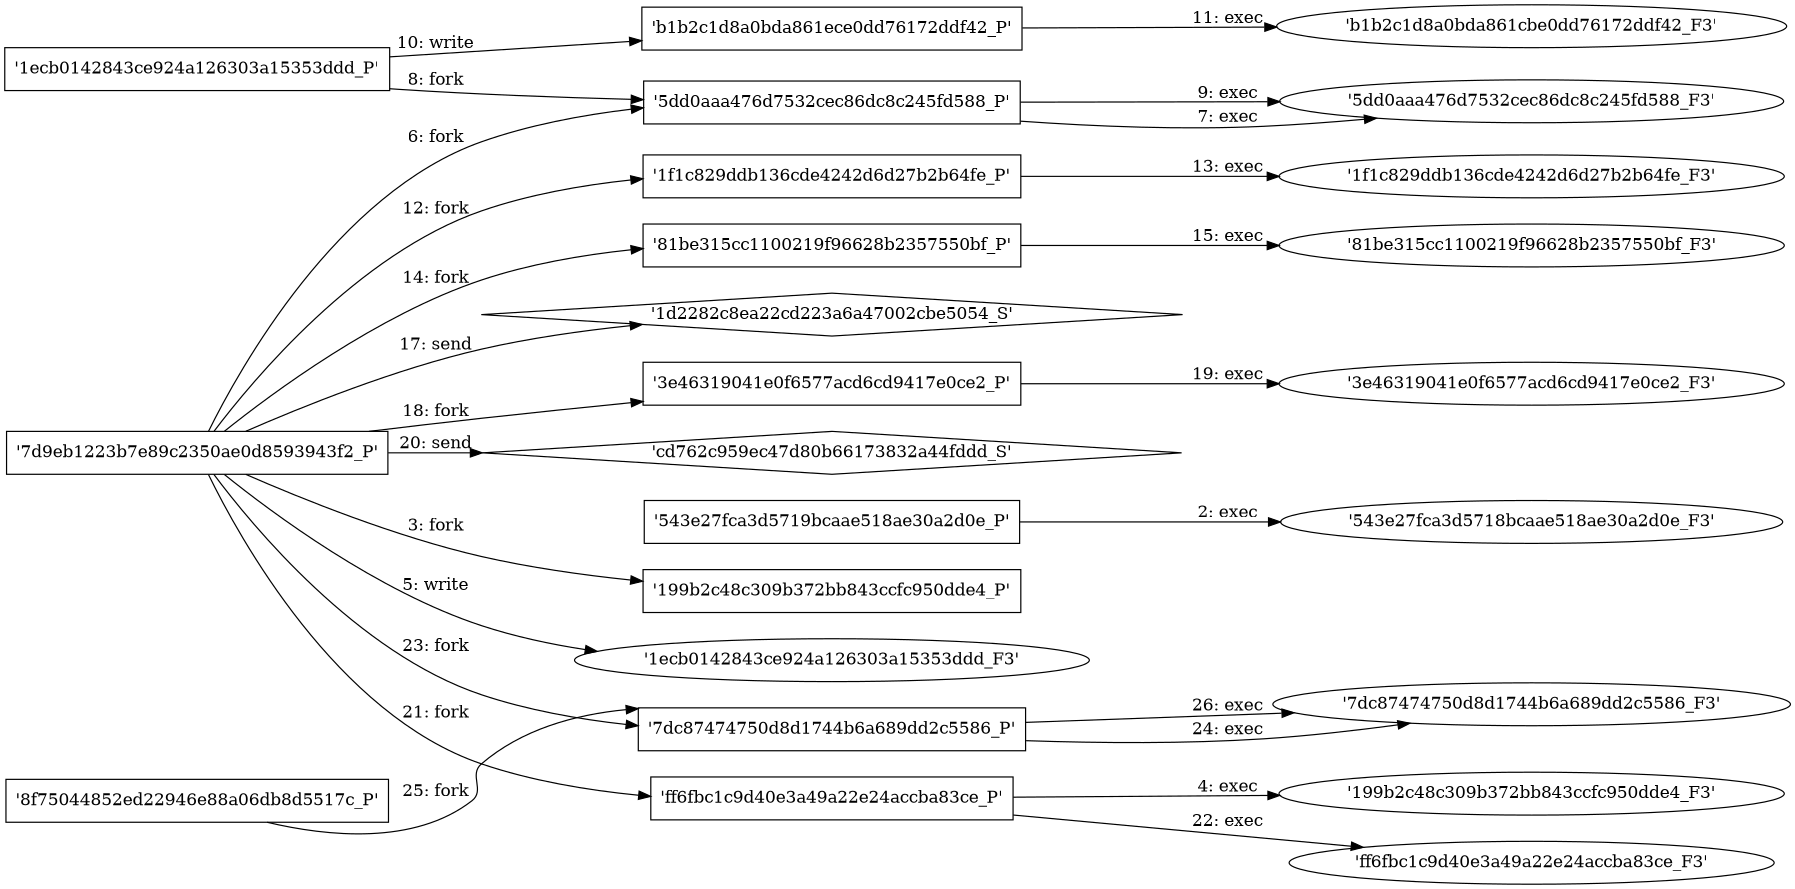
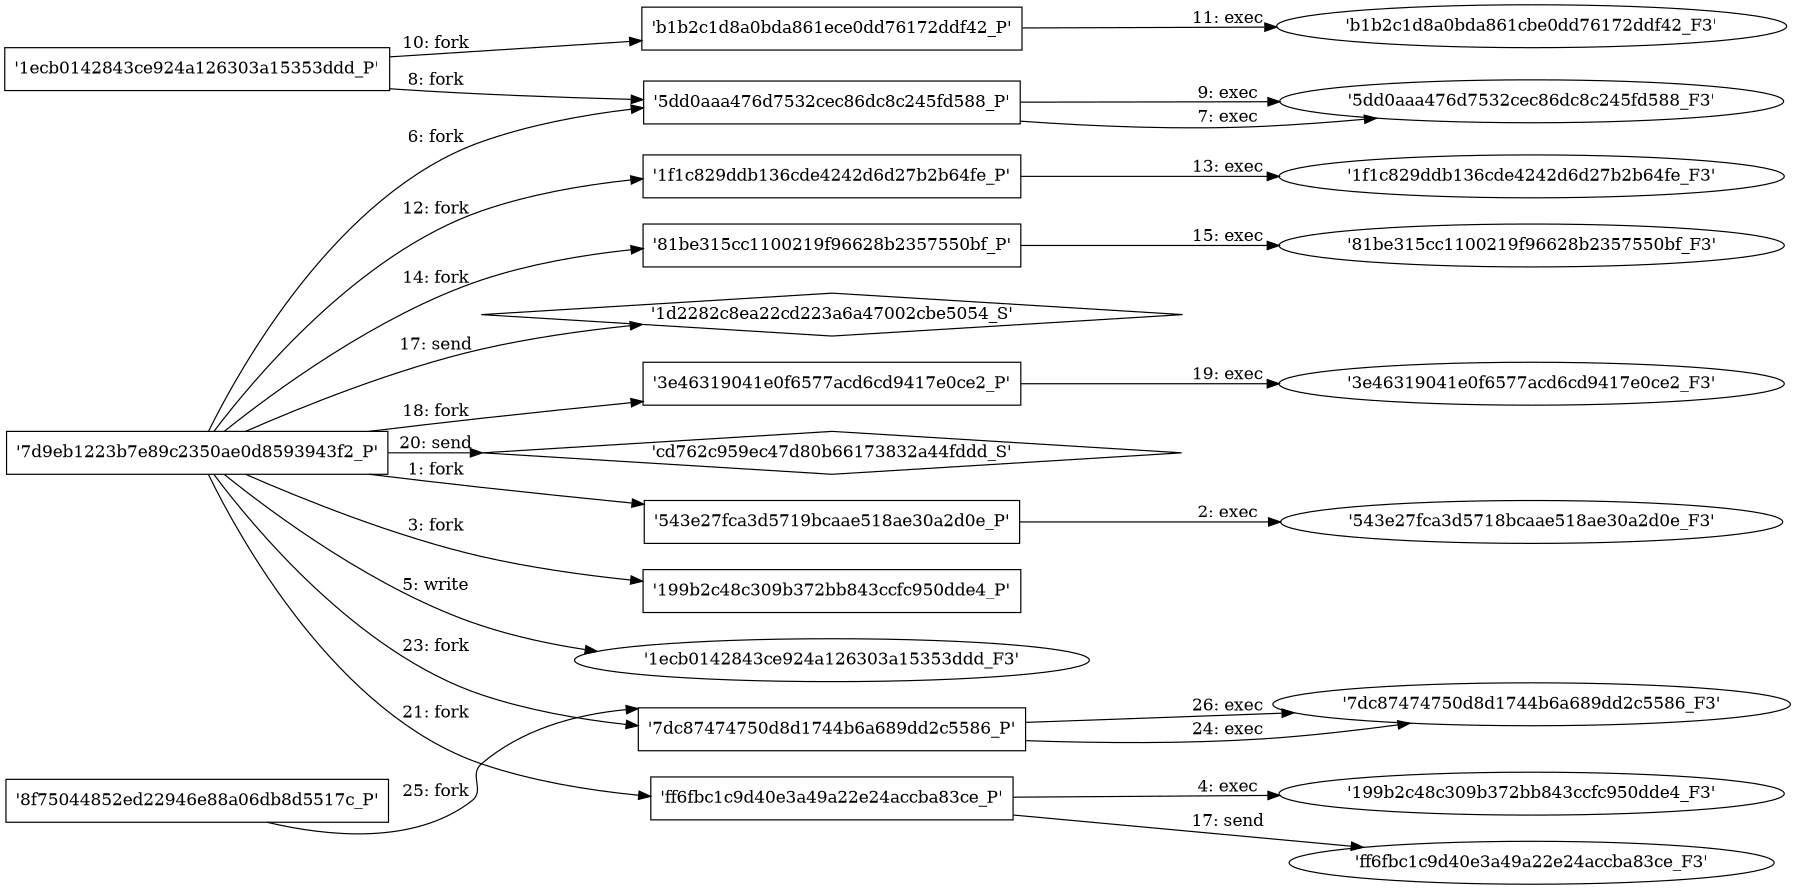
(436, 43) -> (436, 43)
none -> (500, 489)
(1228, 822) -> (1228, 822)
